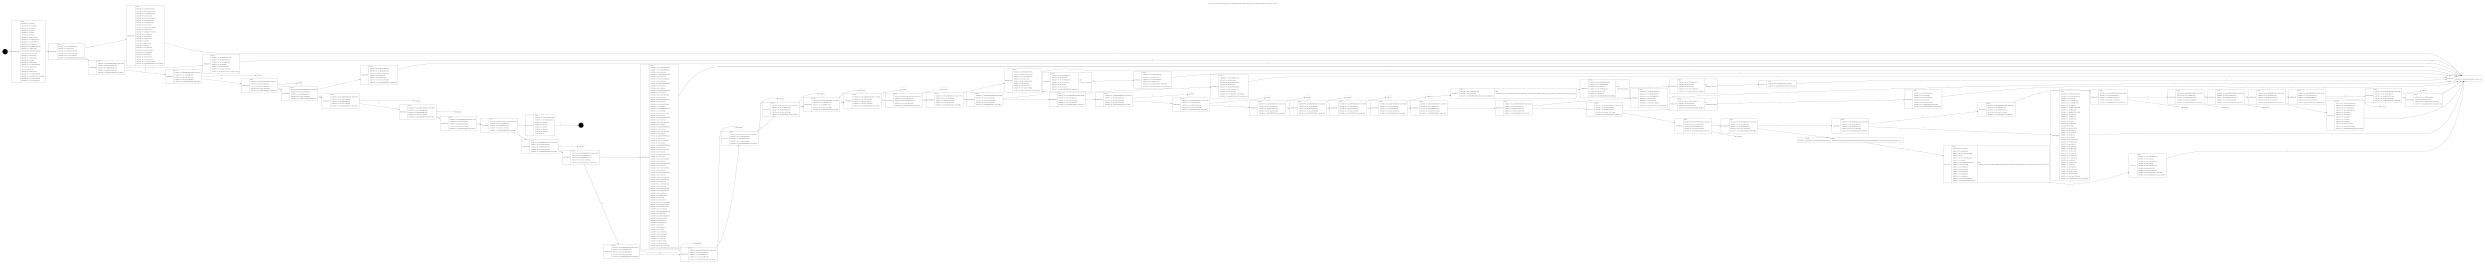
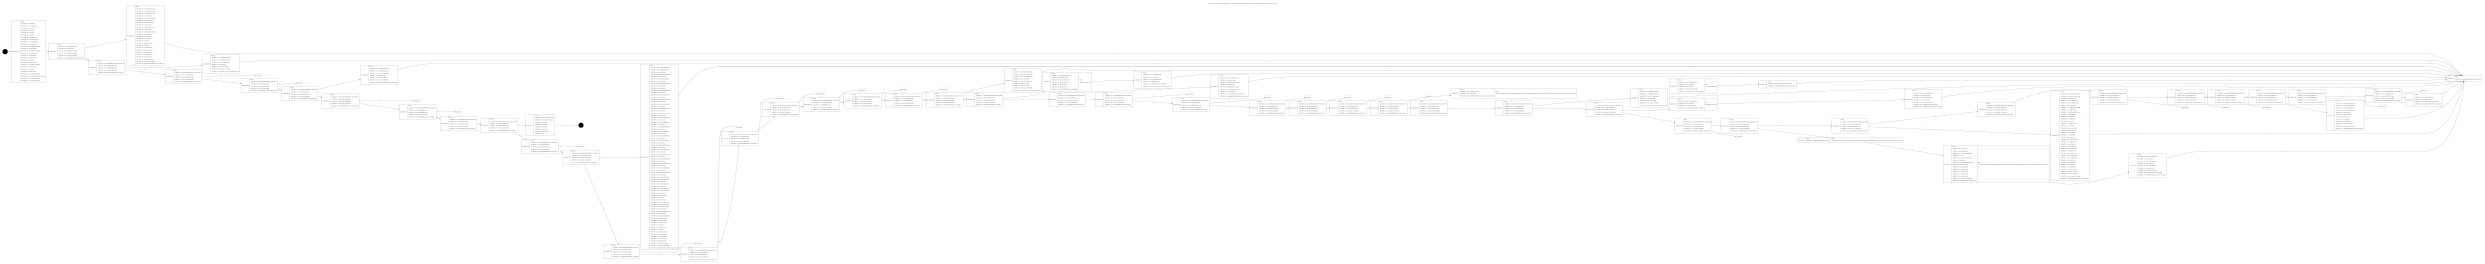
(1605, 89) -> none
